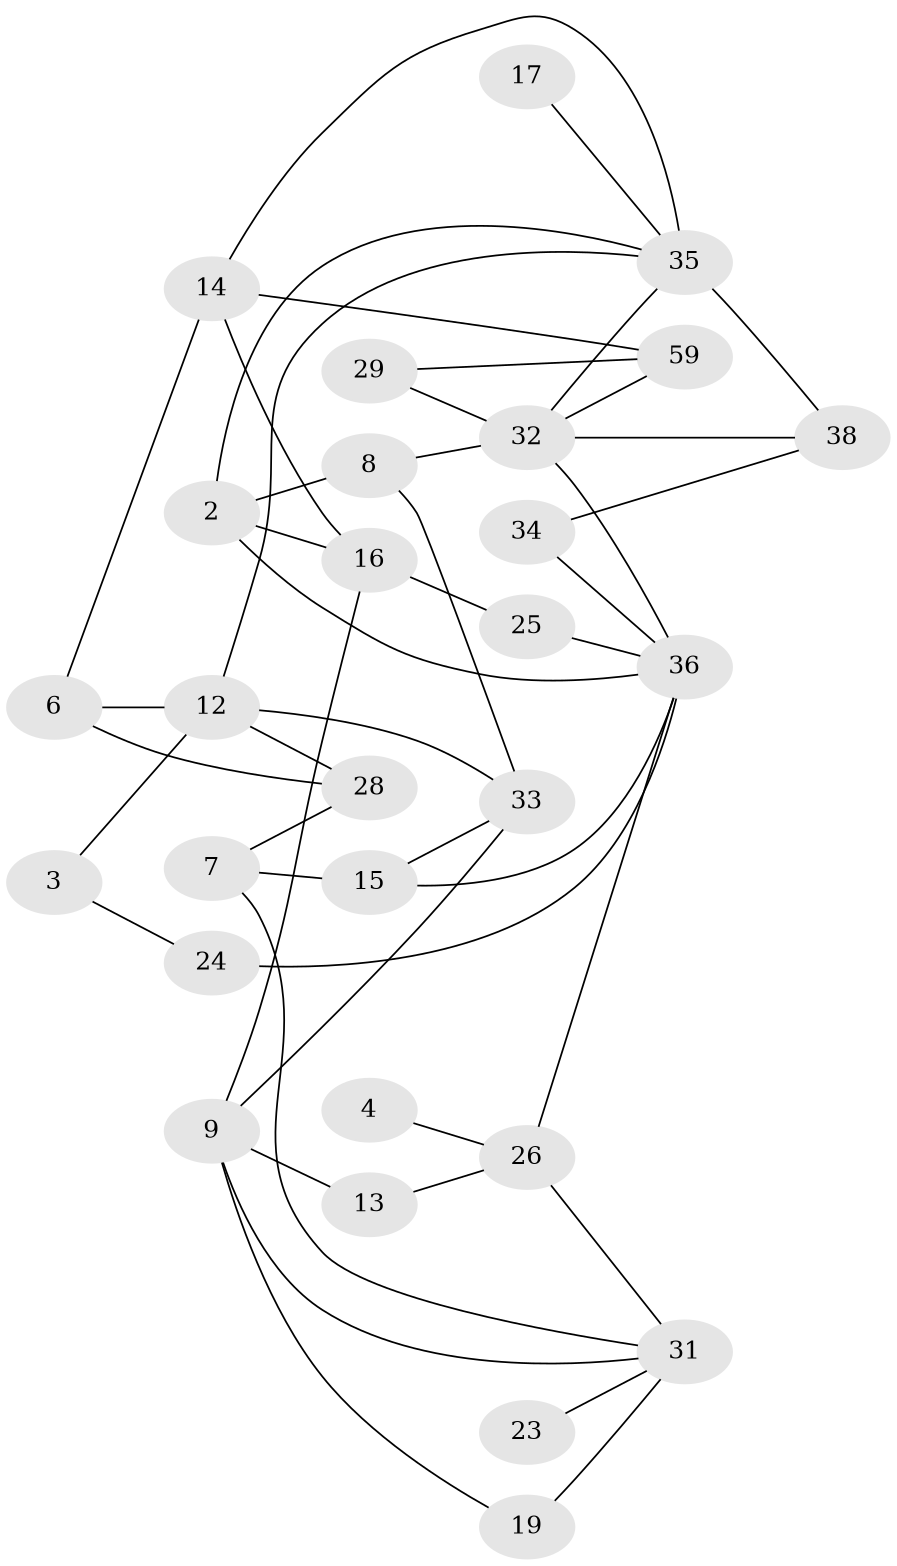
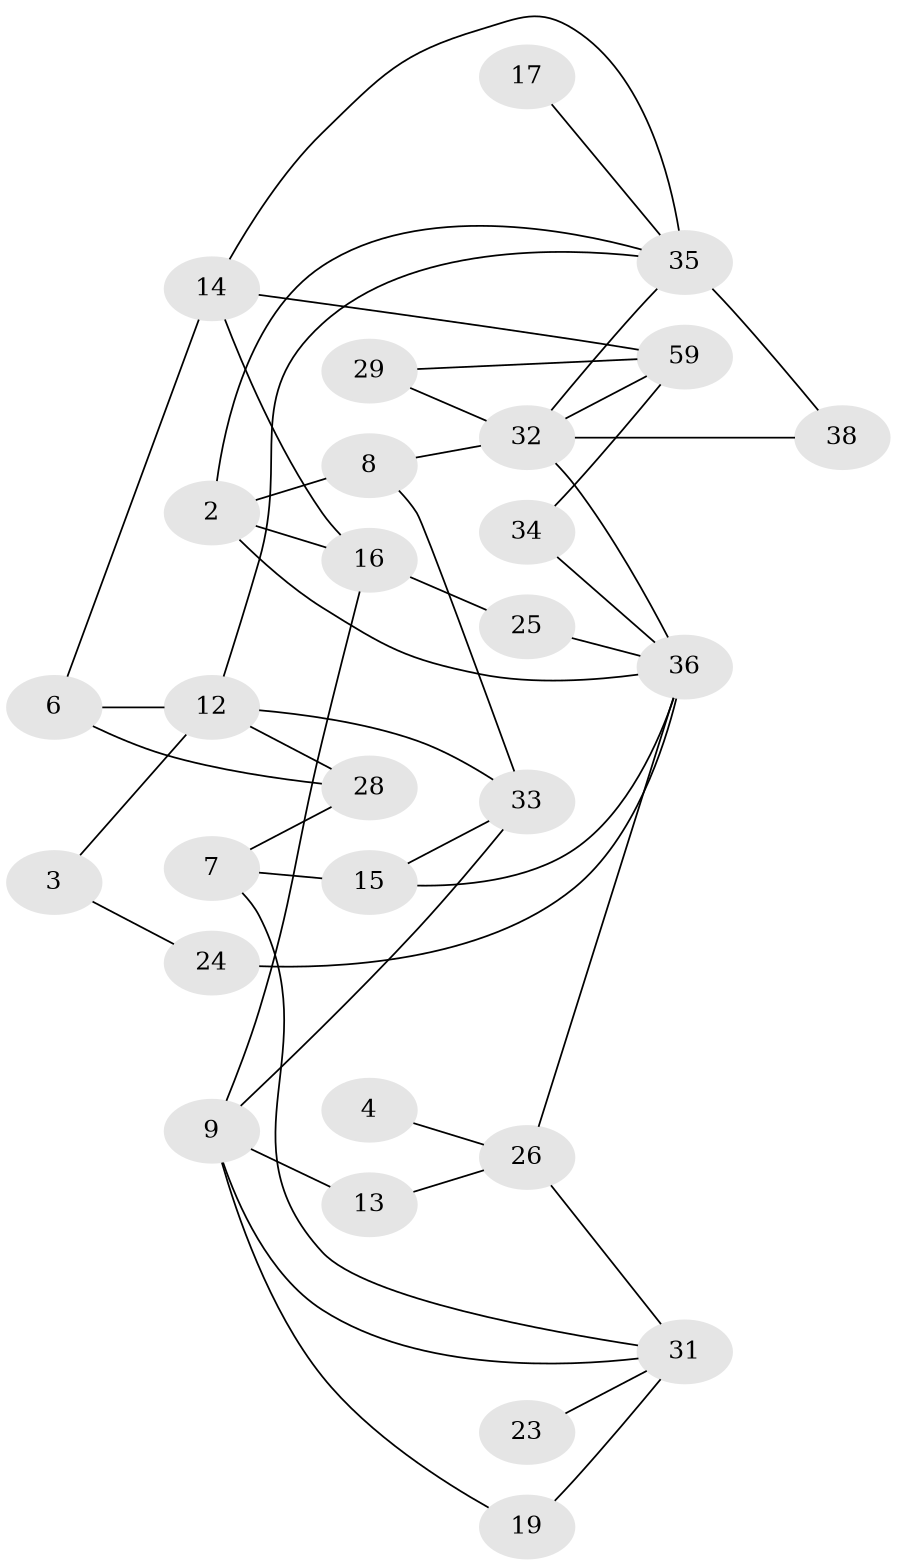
(685, 485) -> (606, 449)
